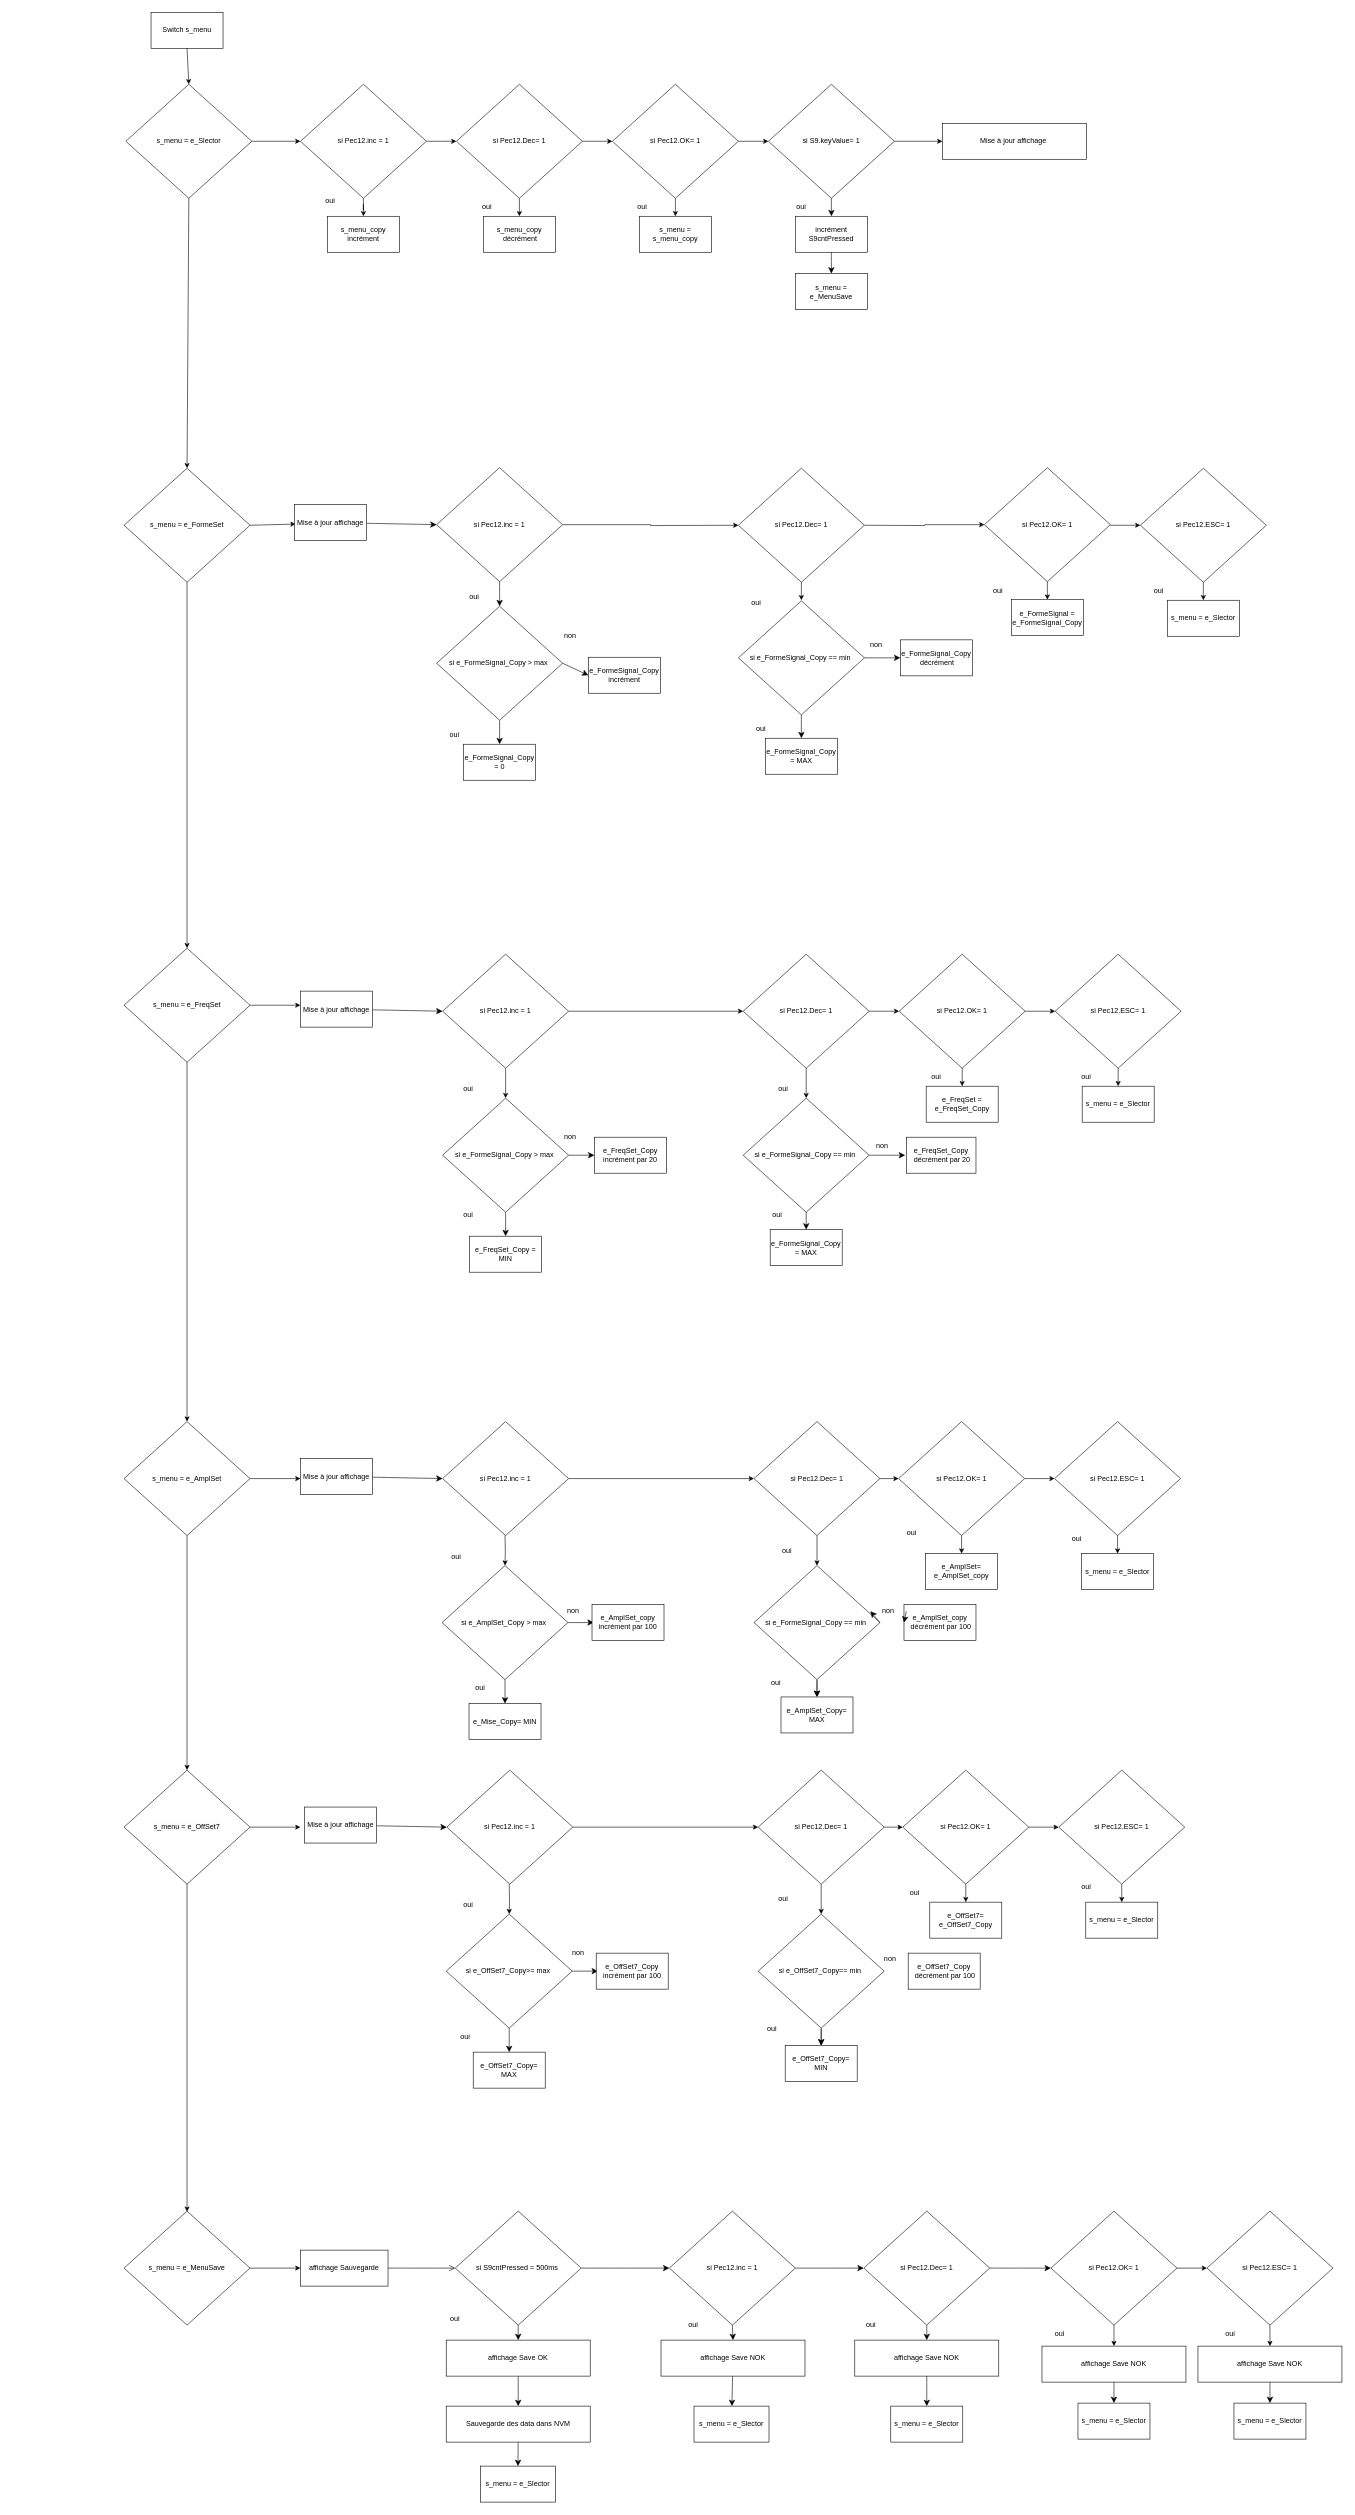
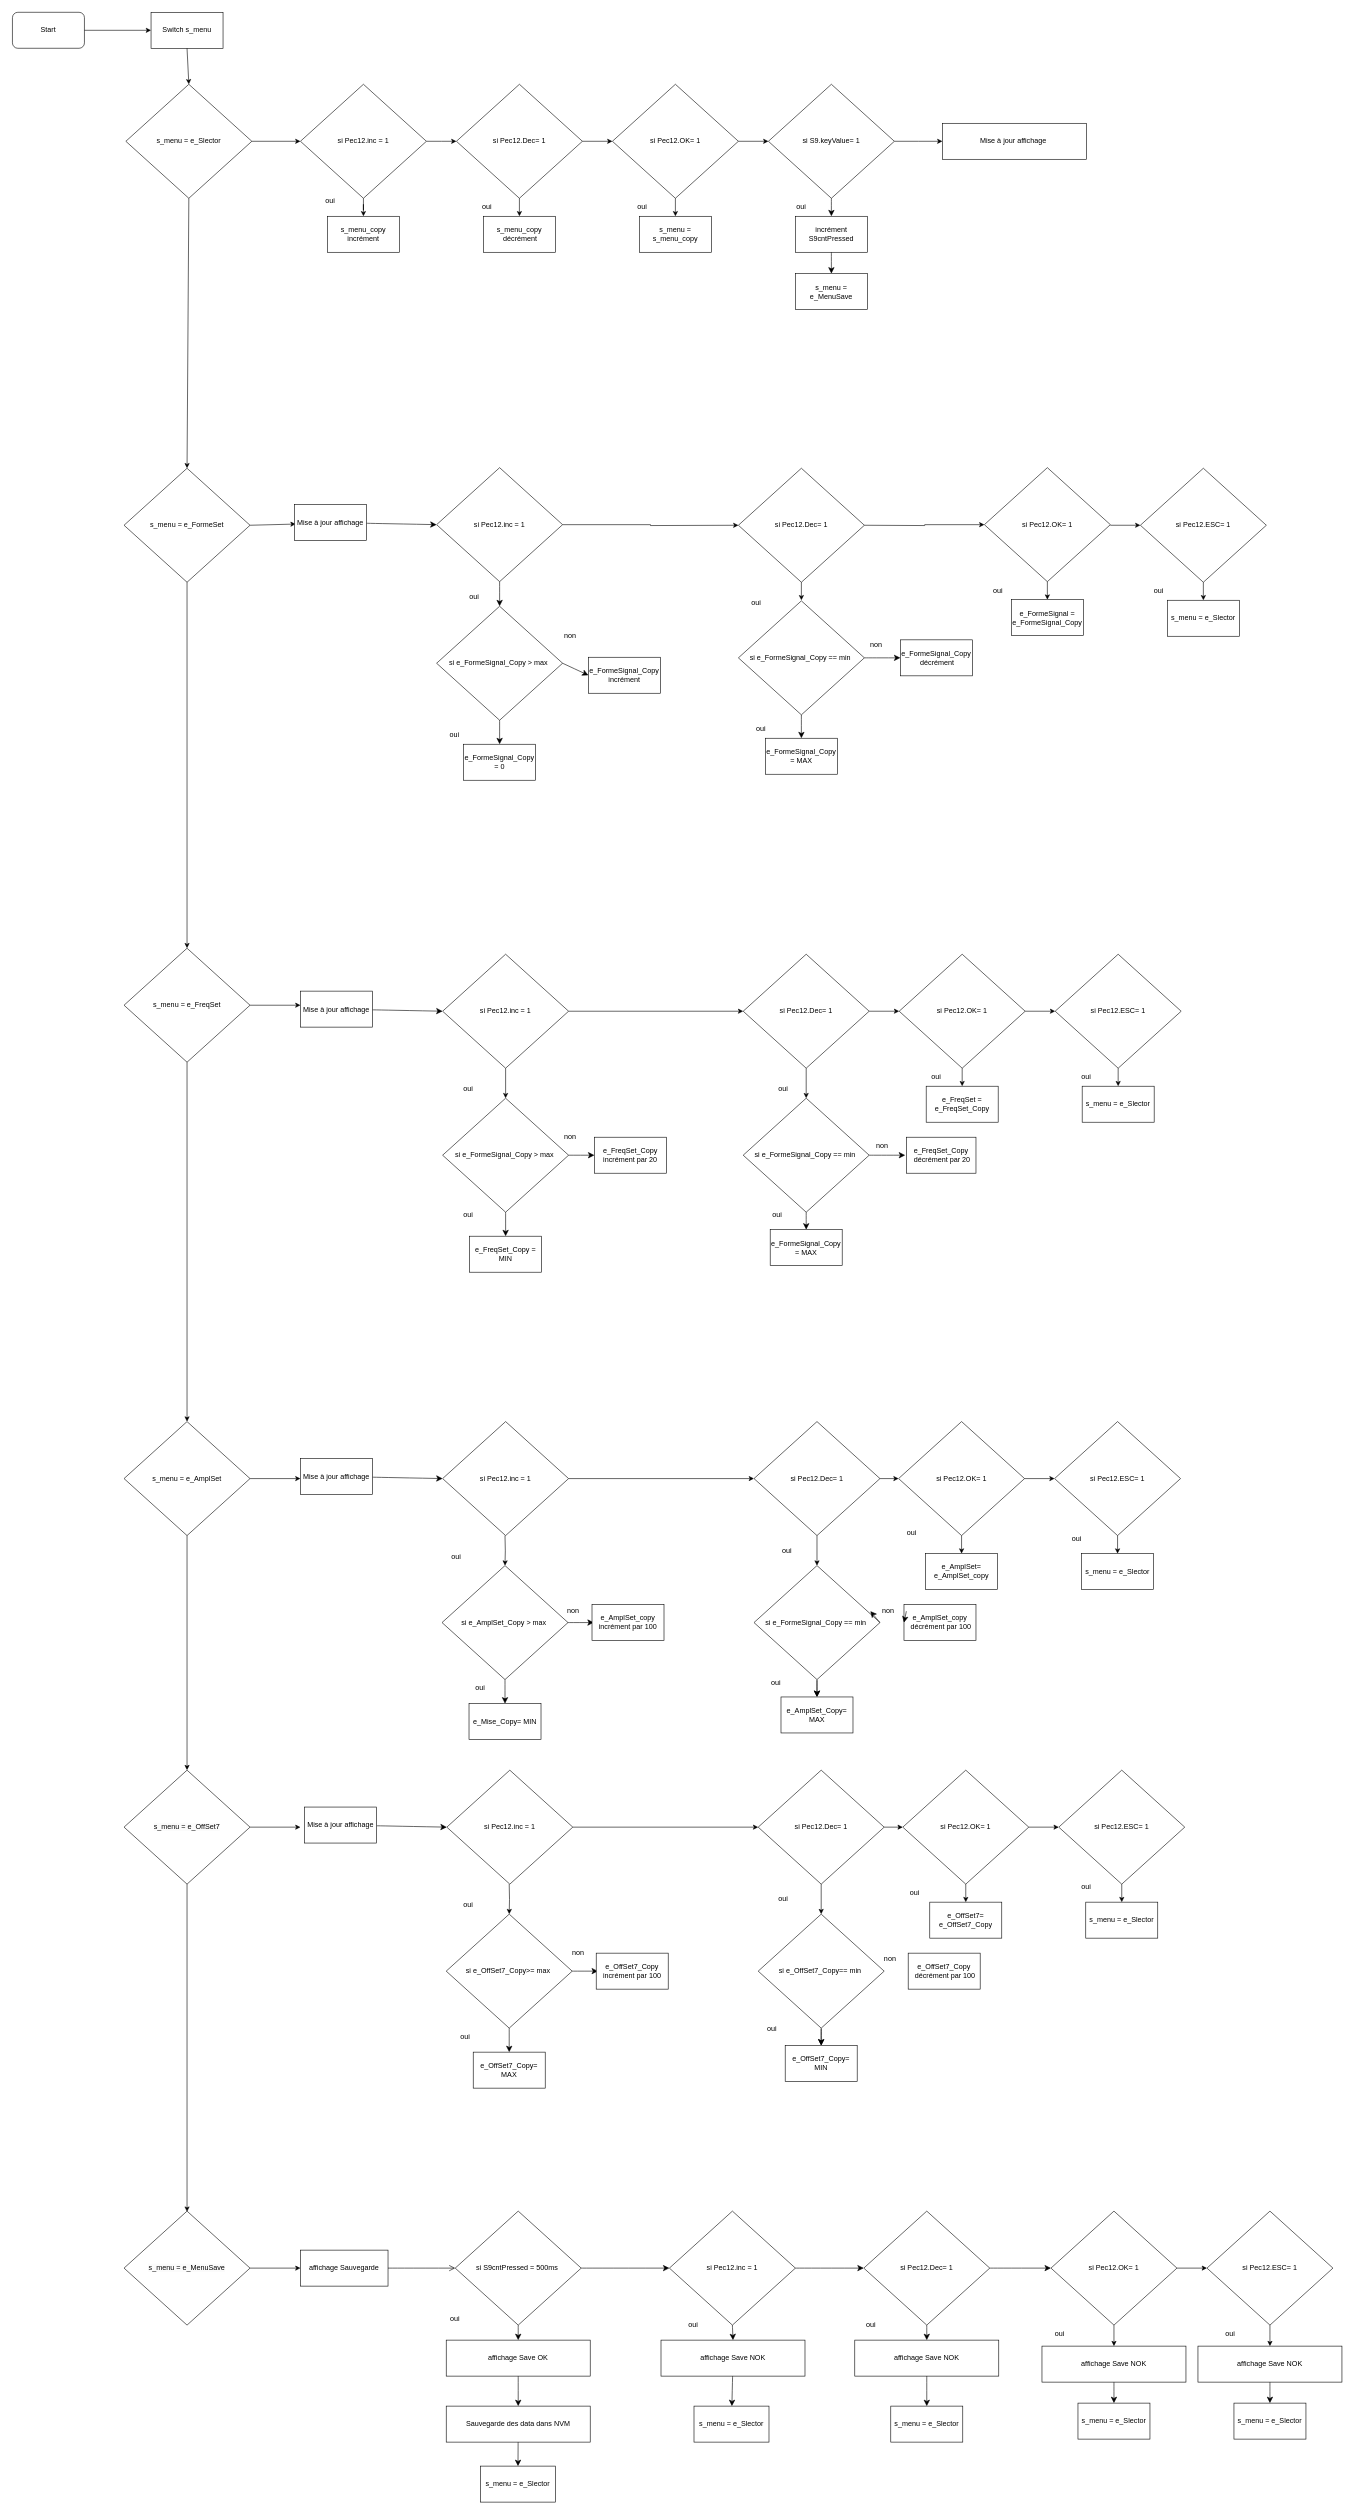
none -> (48, 30)
none -> (145, 30)
